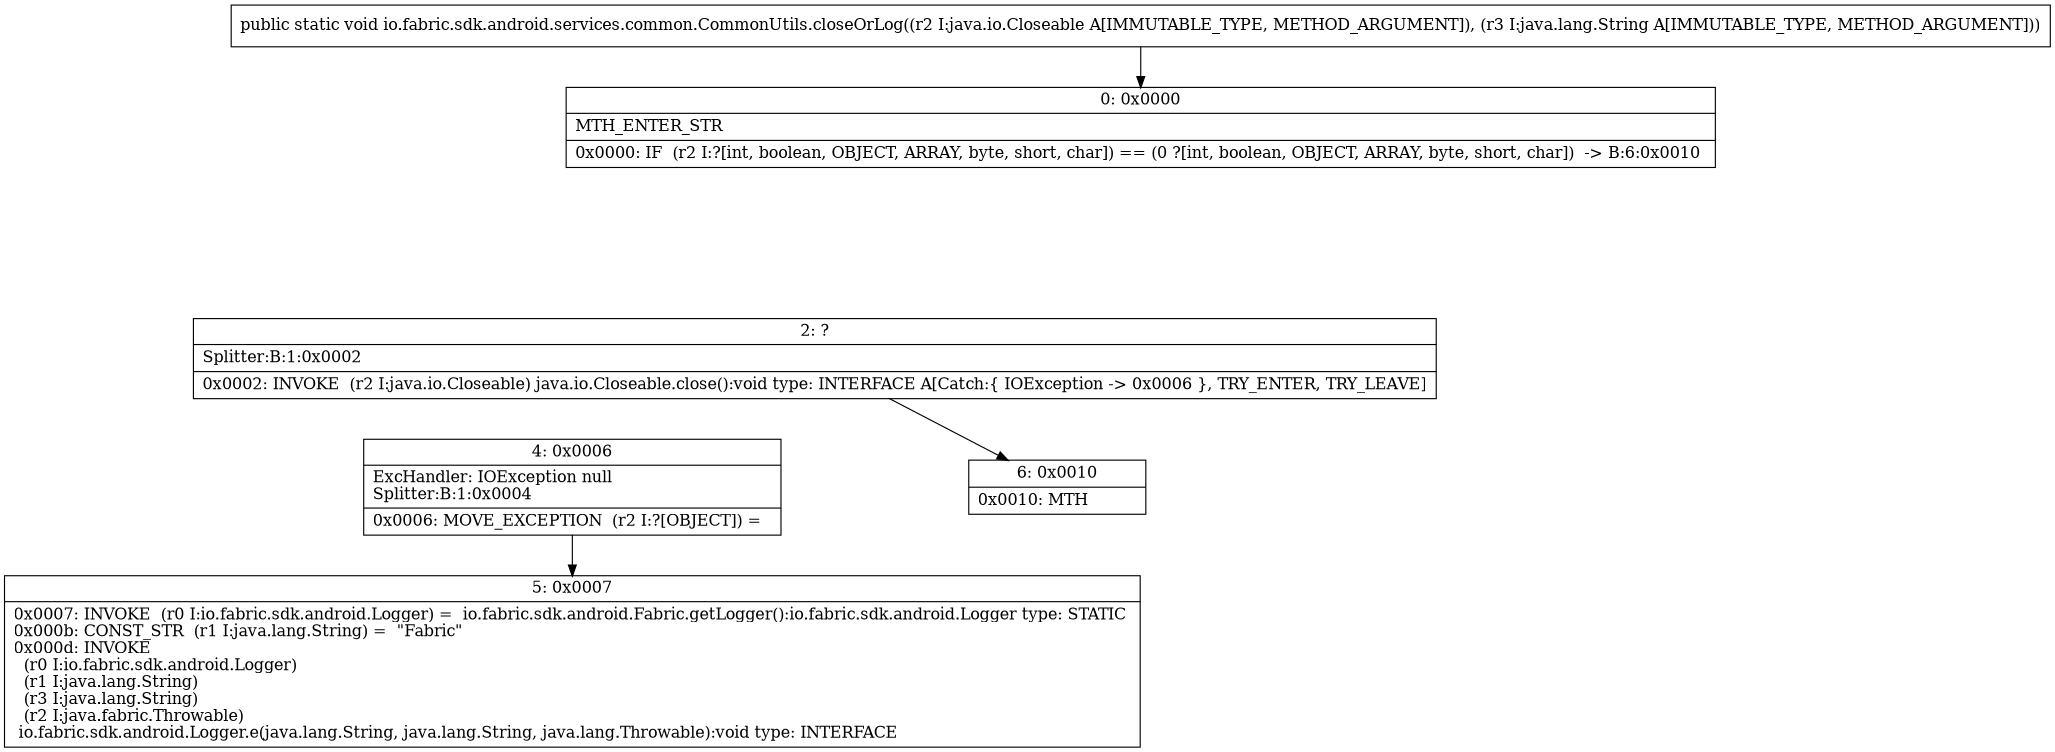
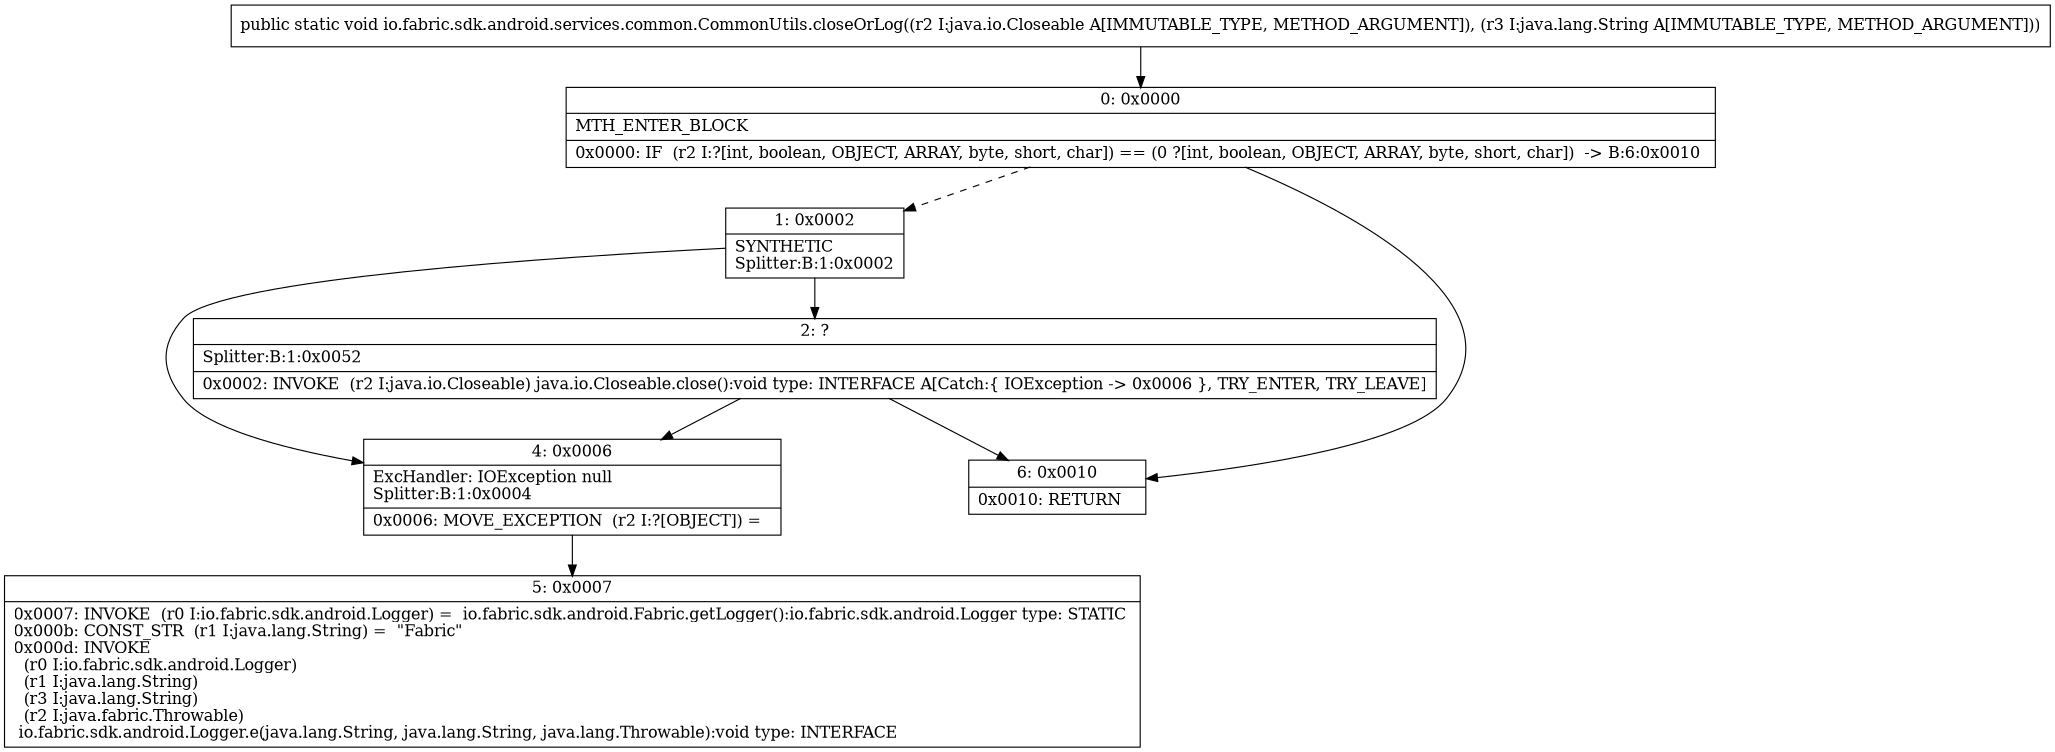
(649, 126) -> (662, 126)
none -> (815, 243)
(283, 358) -> (283, 358)
none -> (1457, 377)
none -> (706, 416)
(1041, 500) -> (1057, 500)
